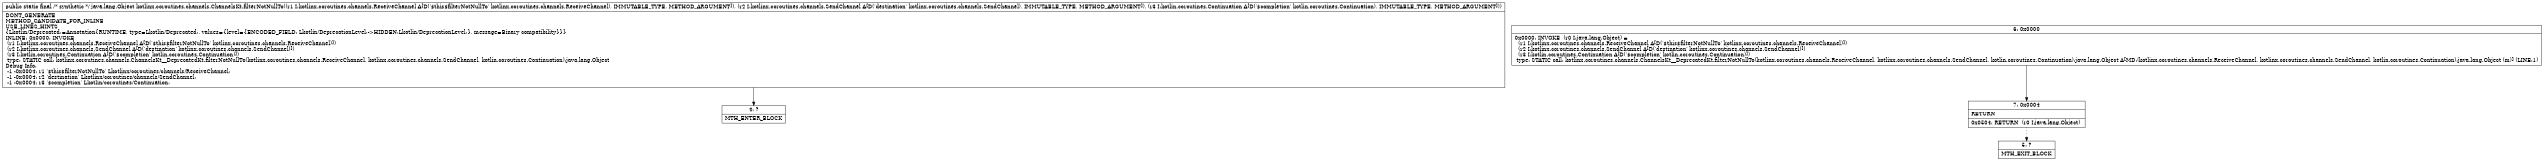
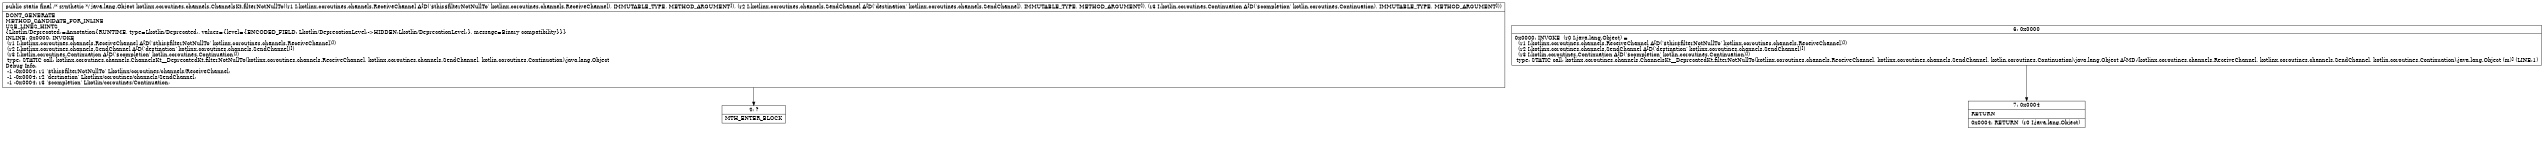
(2027, 123) -> (2027, 123)
(2027, 150) -> none
